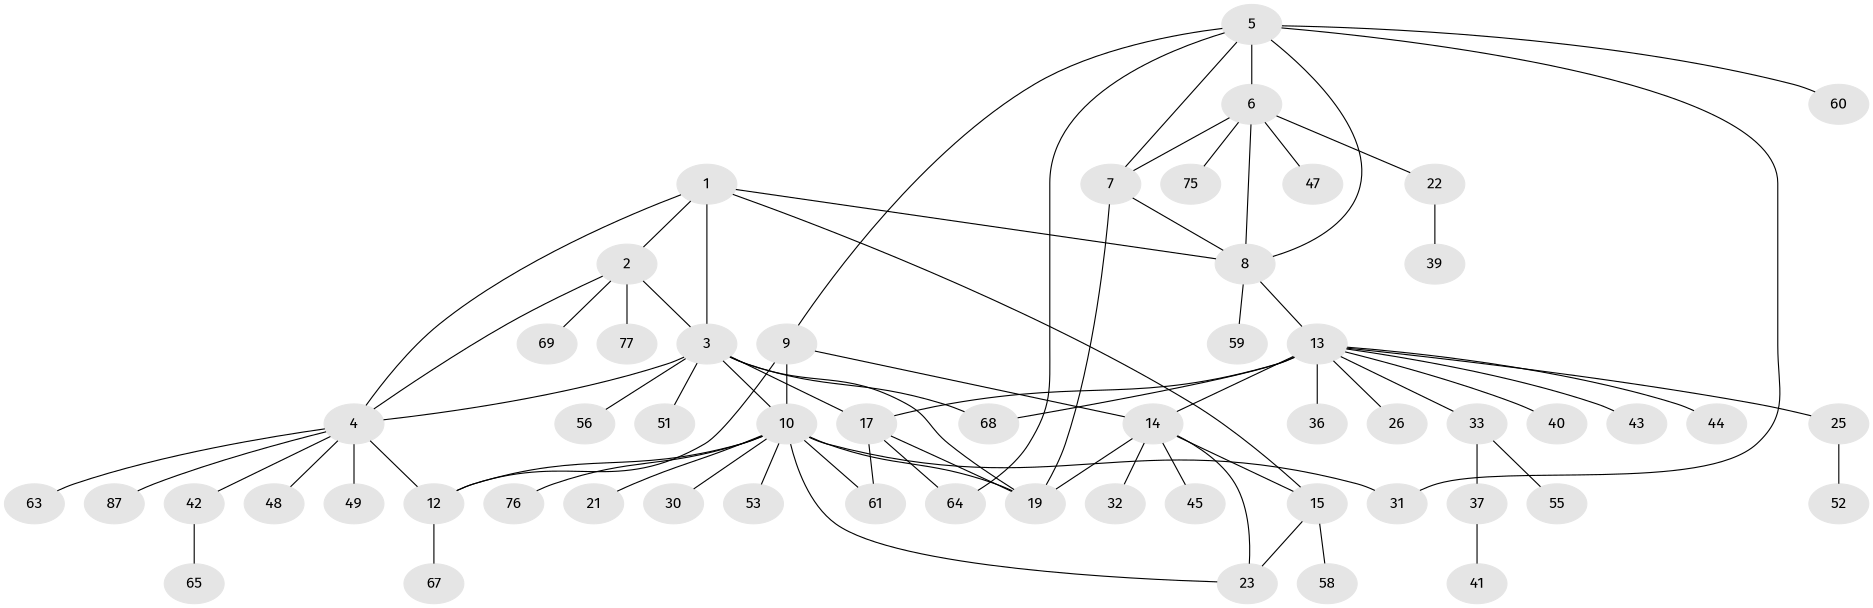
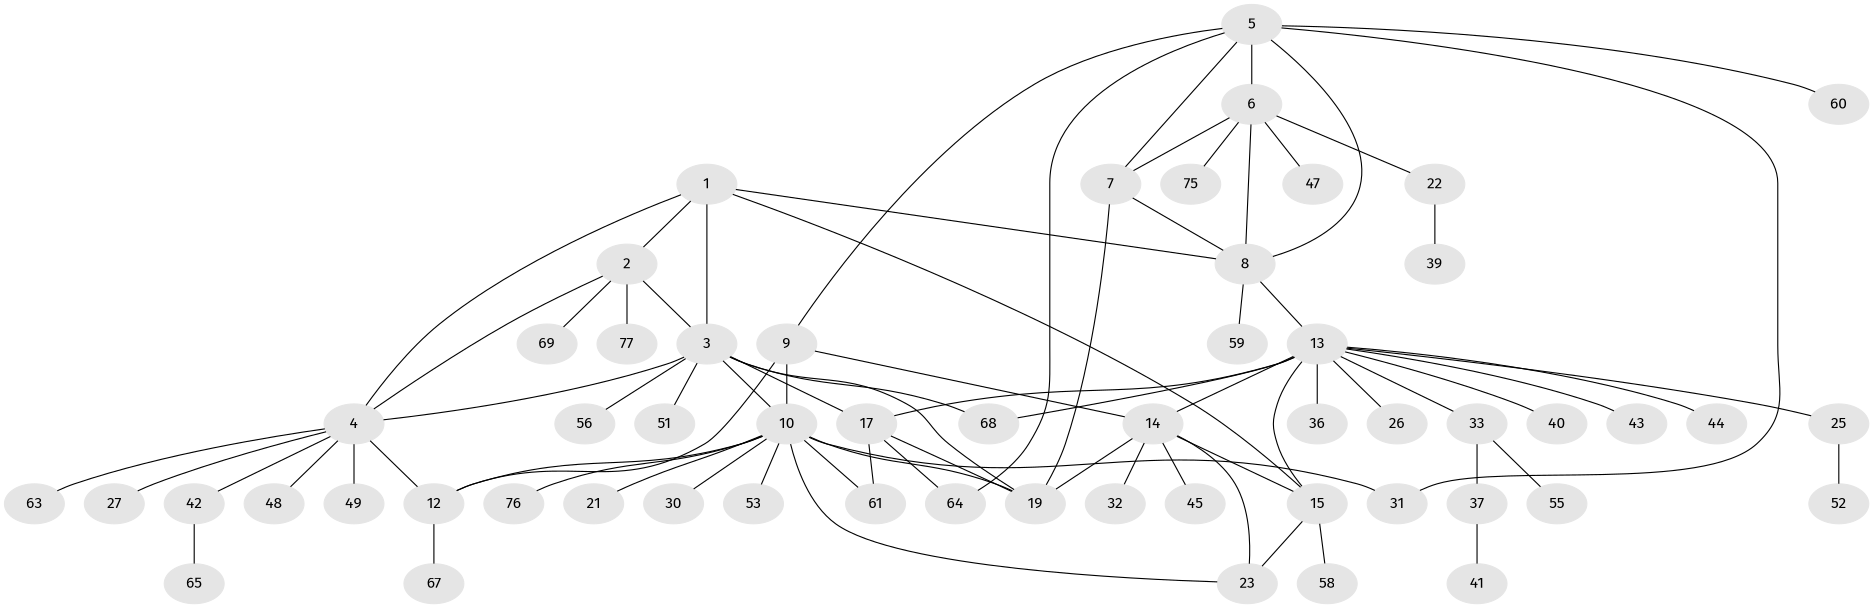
none -> (1273, 424)
(114, 504) -> (114, 504)
